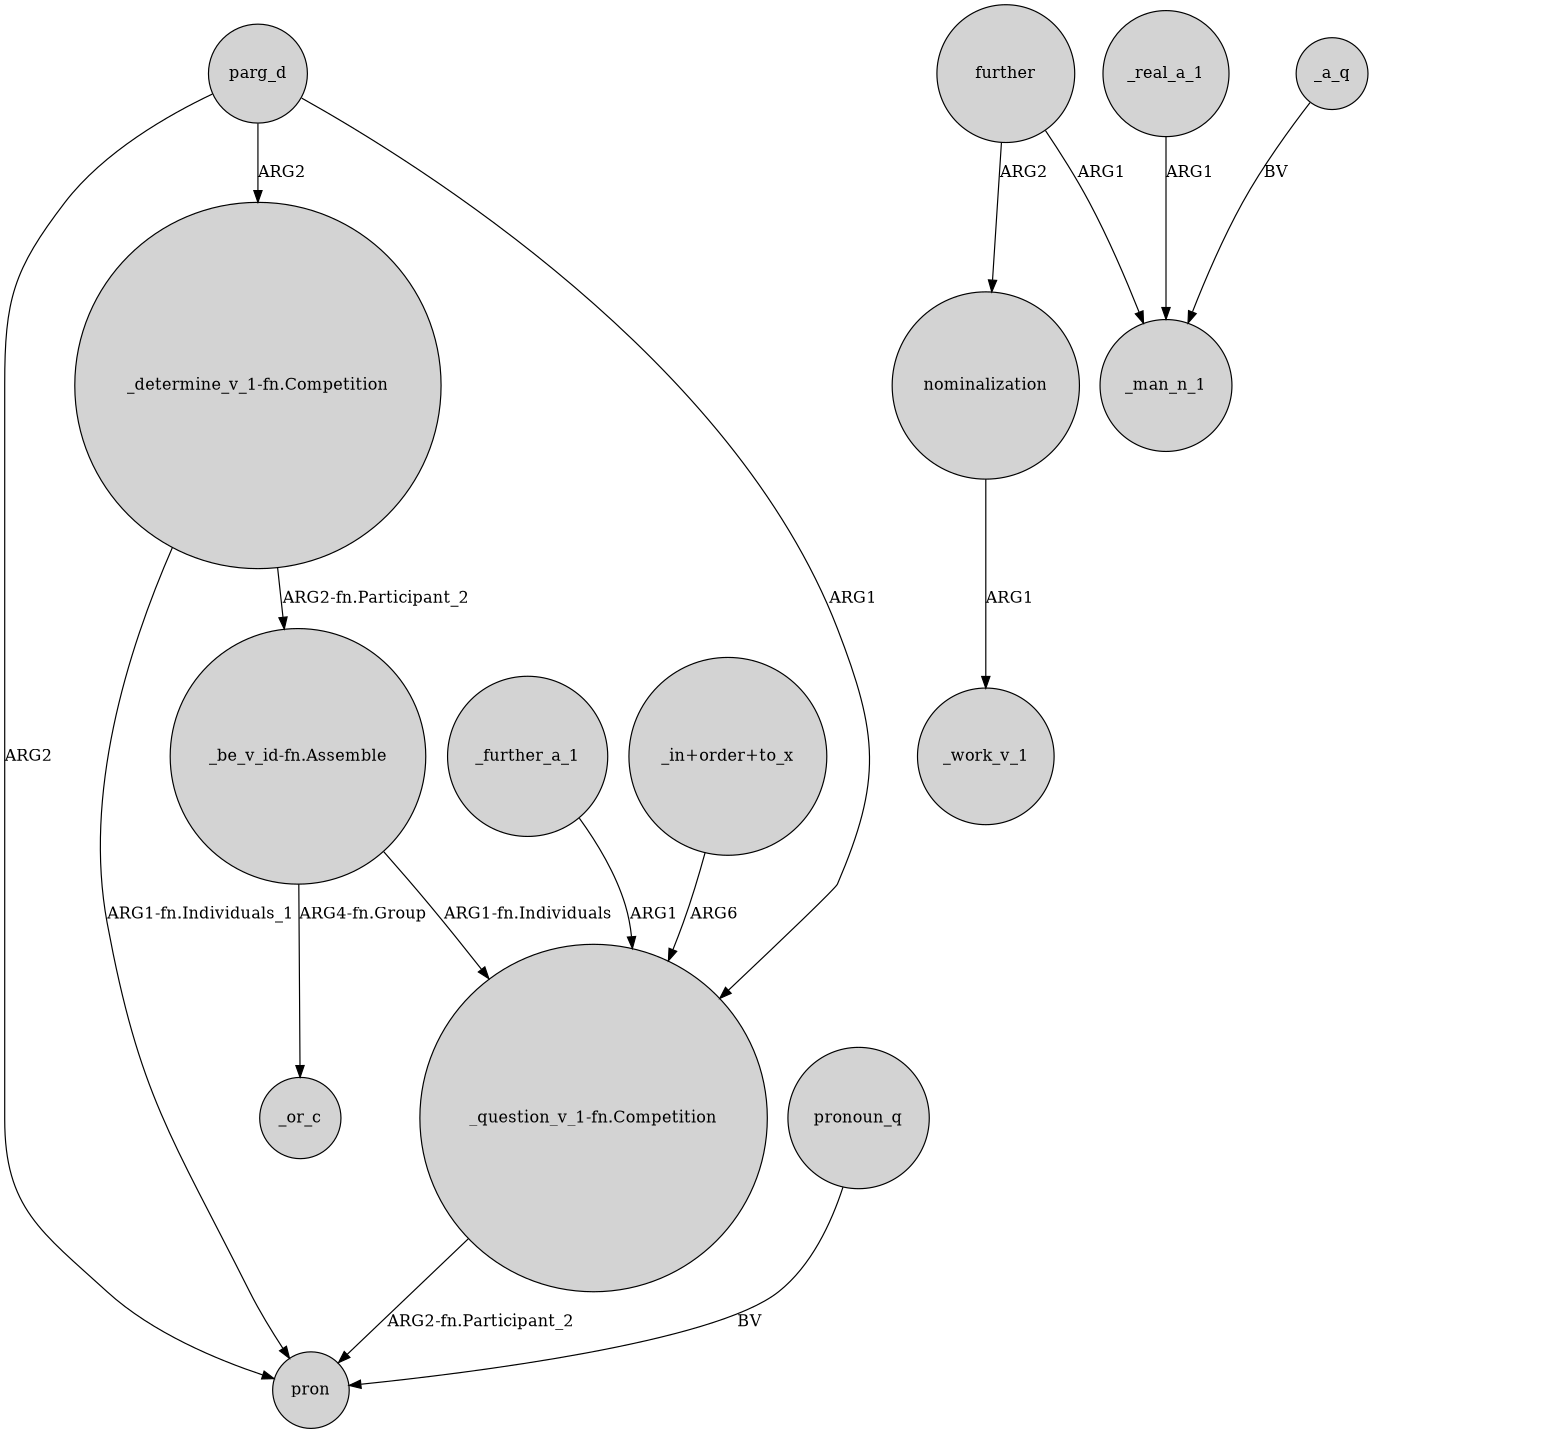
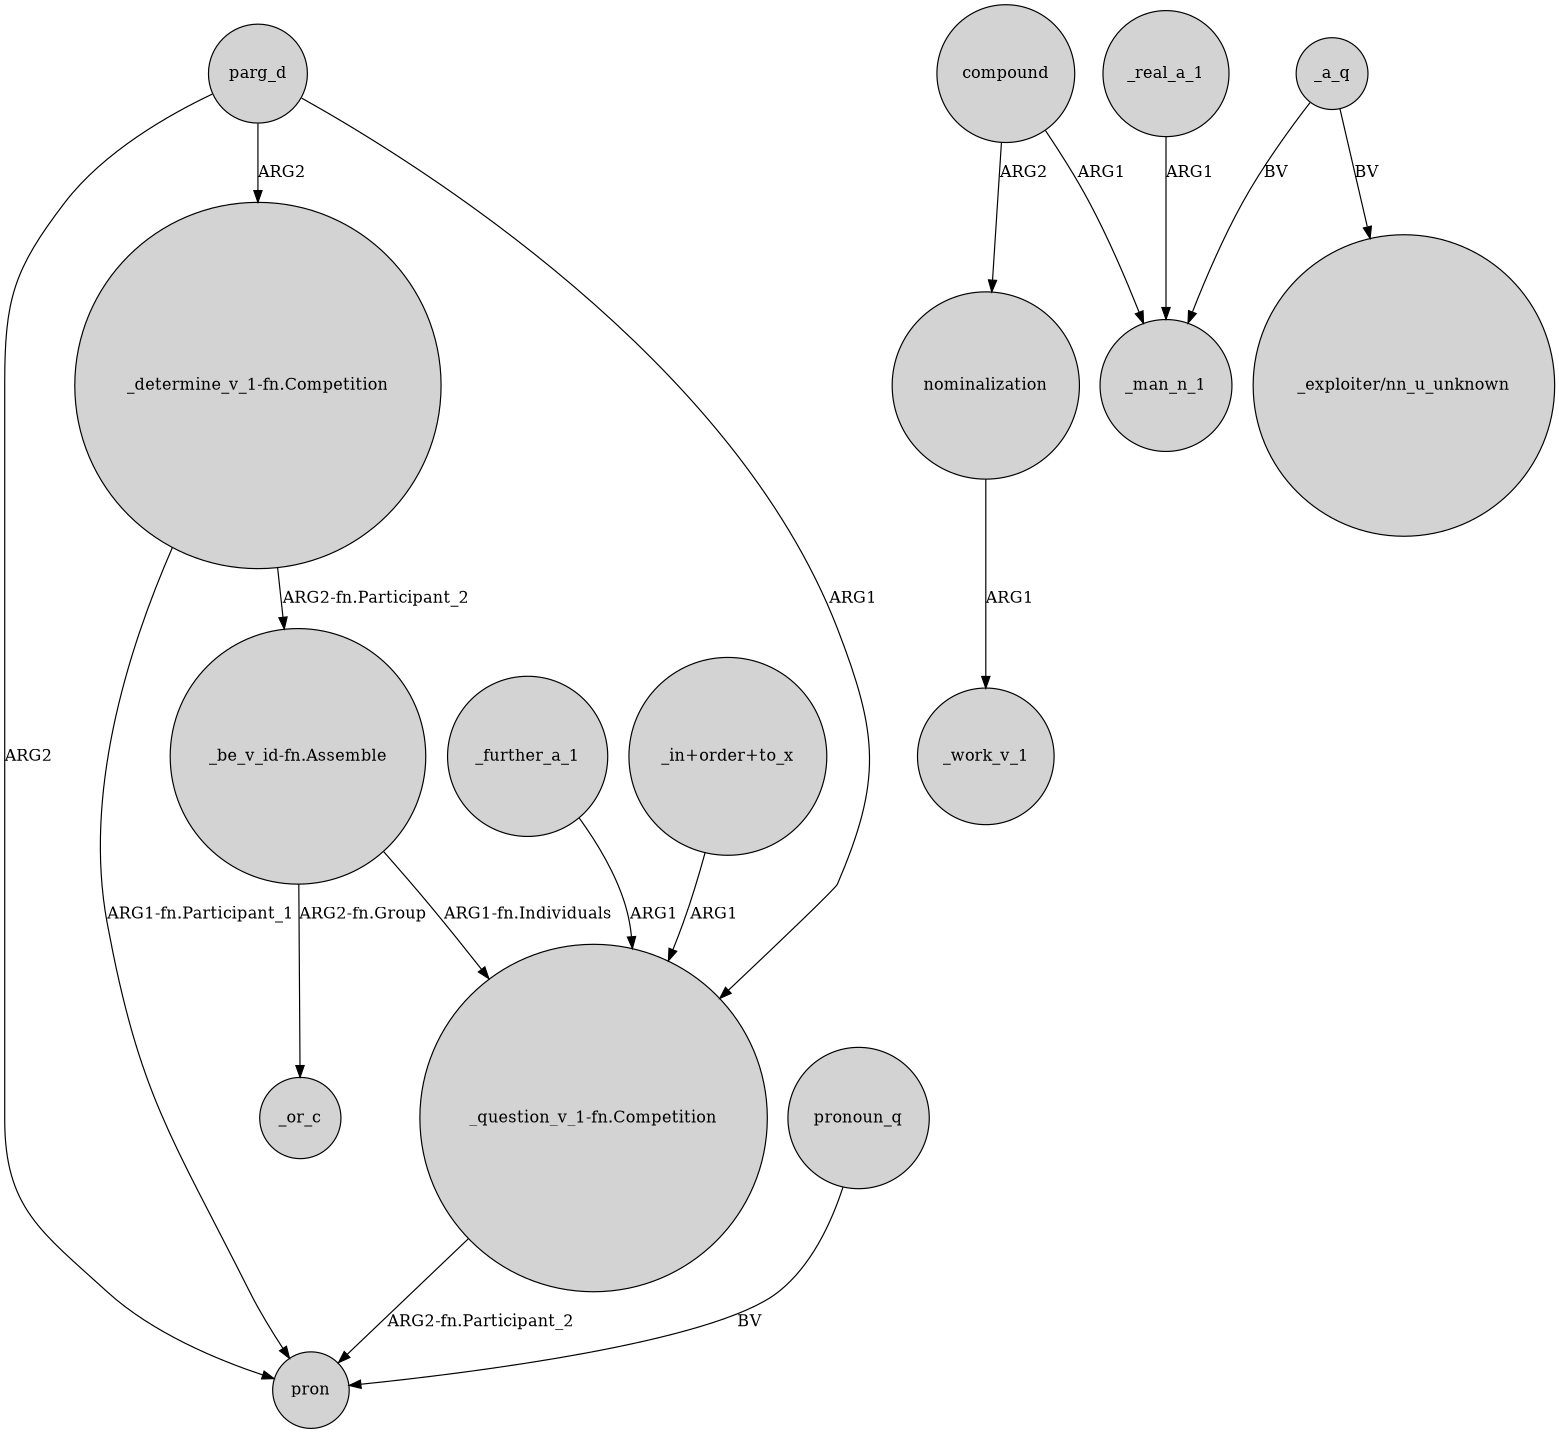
(1006, 74) -> (1006, 74)
none -> (1404, 385)
(201, 914) -> (201, 914)
(363, 914) -> (363, 914)
(714, 914) -> (714, 914)
